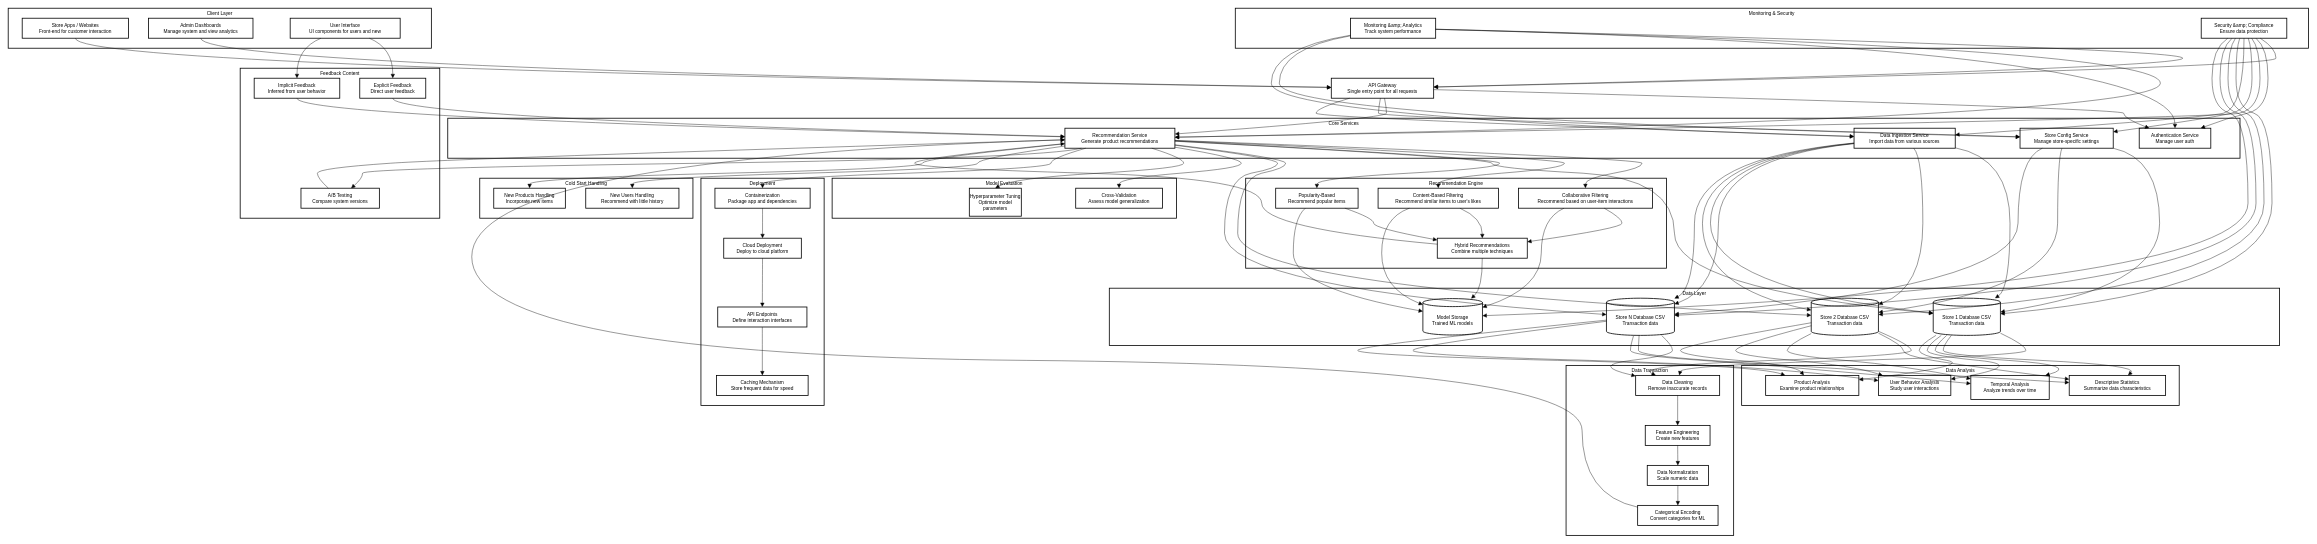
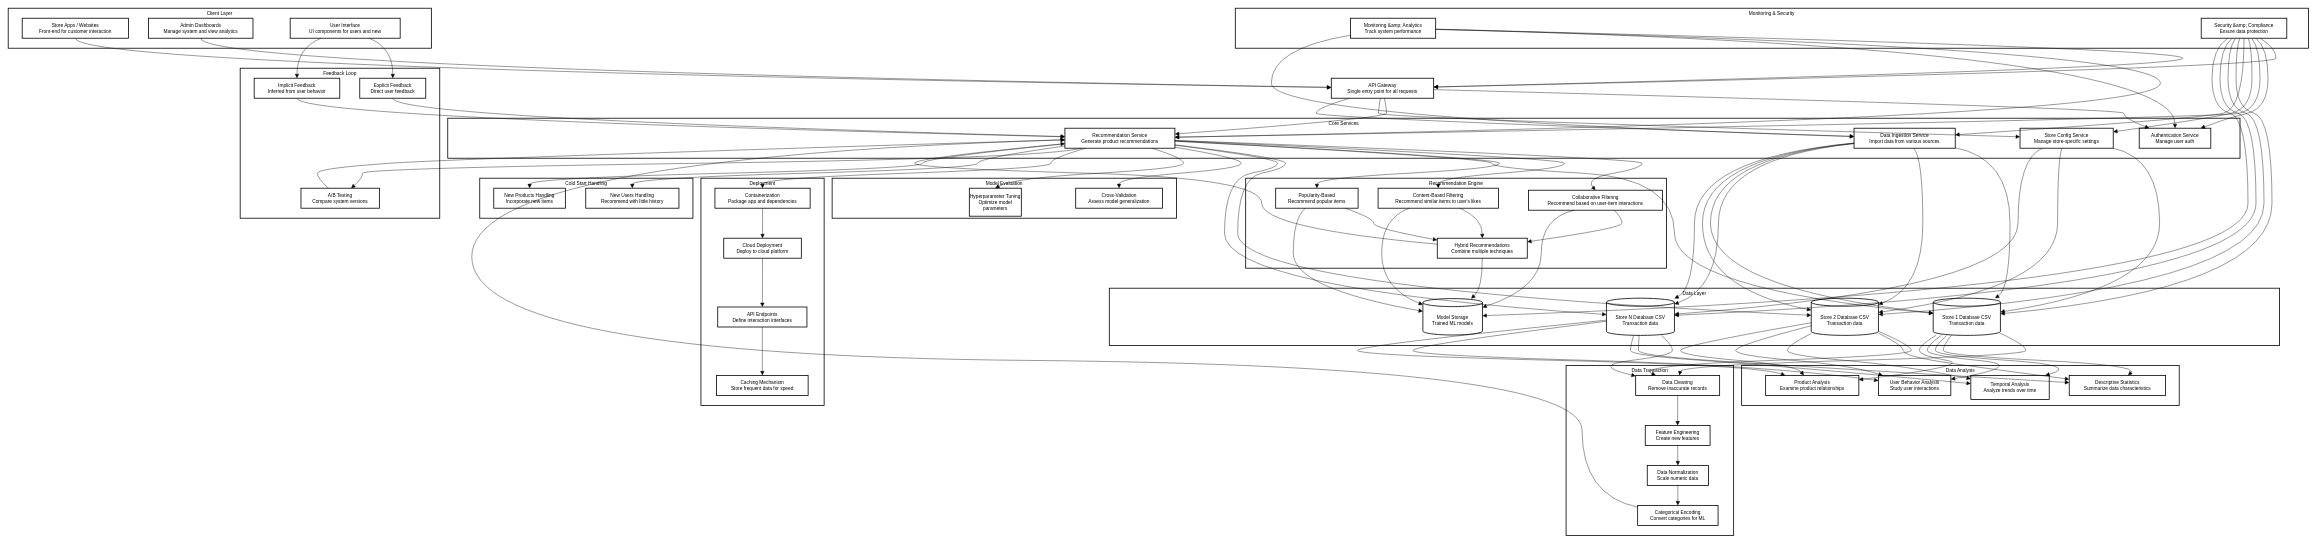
(340, 74) -> (340, 74)
(1354, 104) -> none
(1586, 198) -> (1596, 200)
